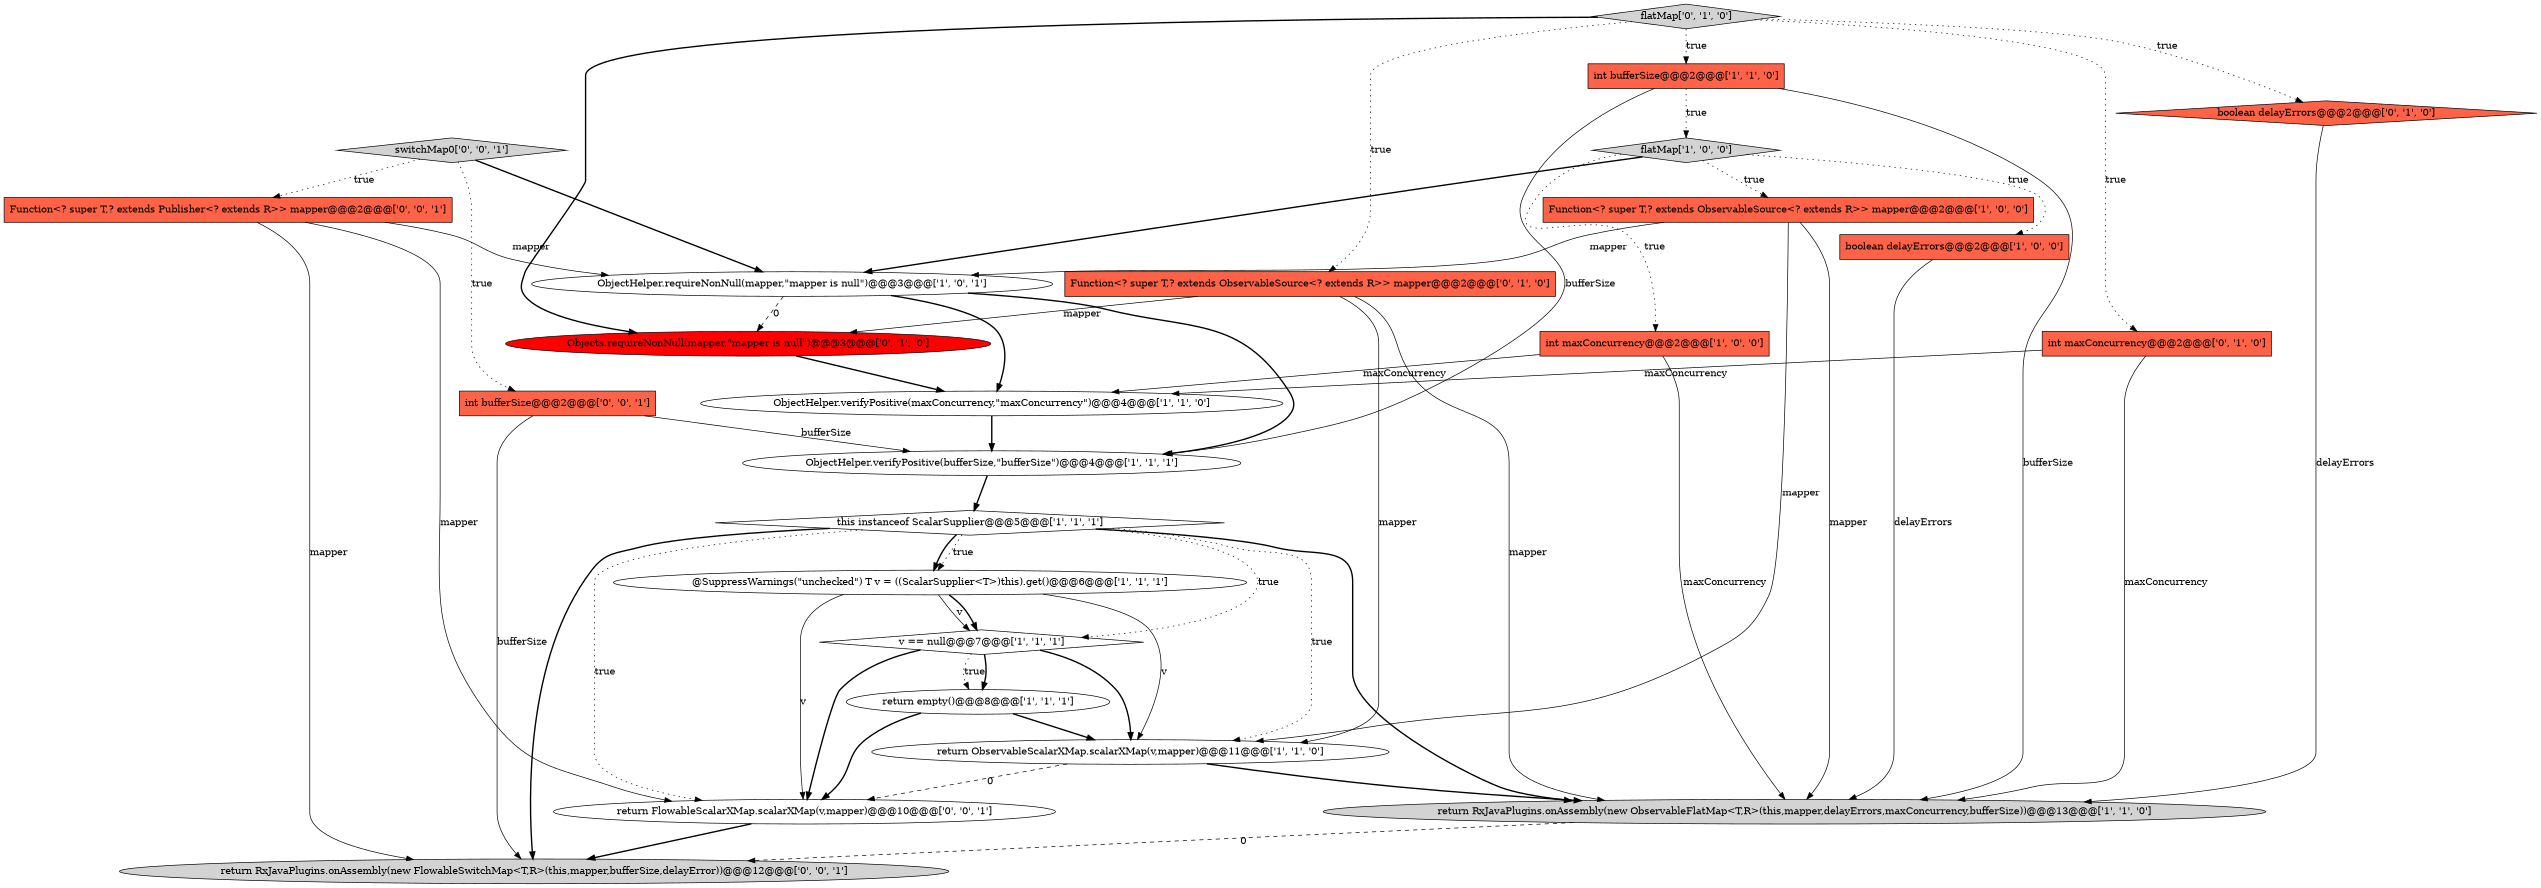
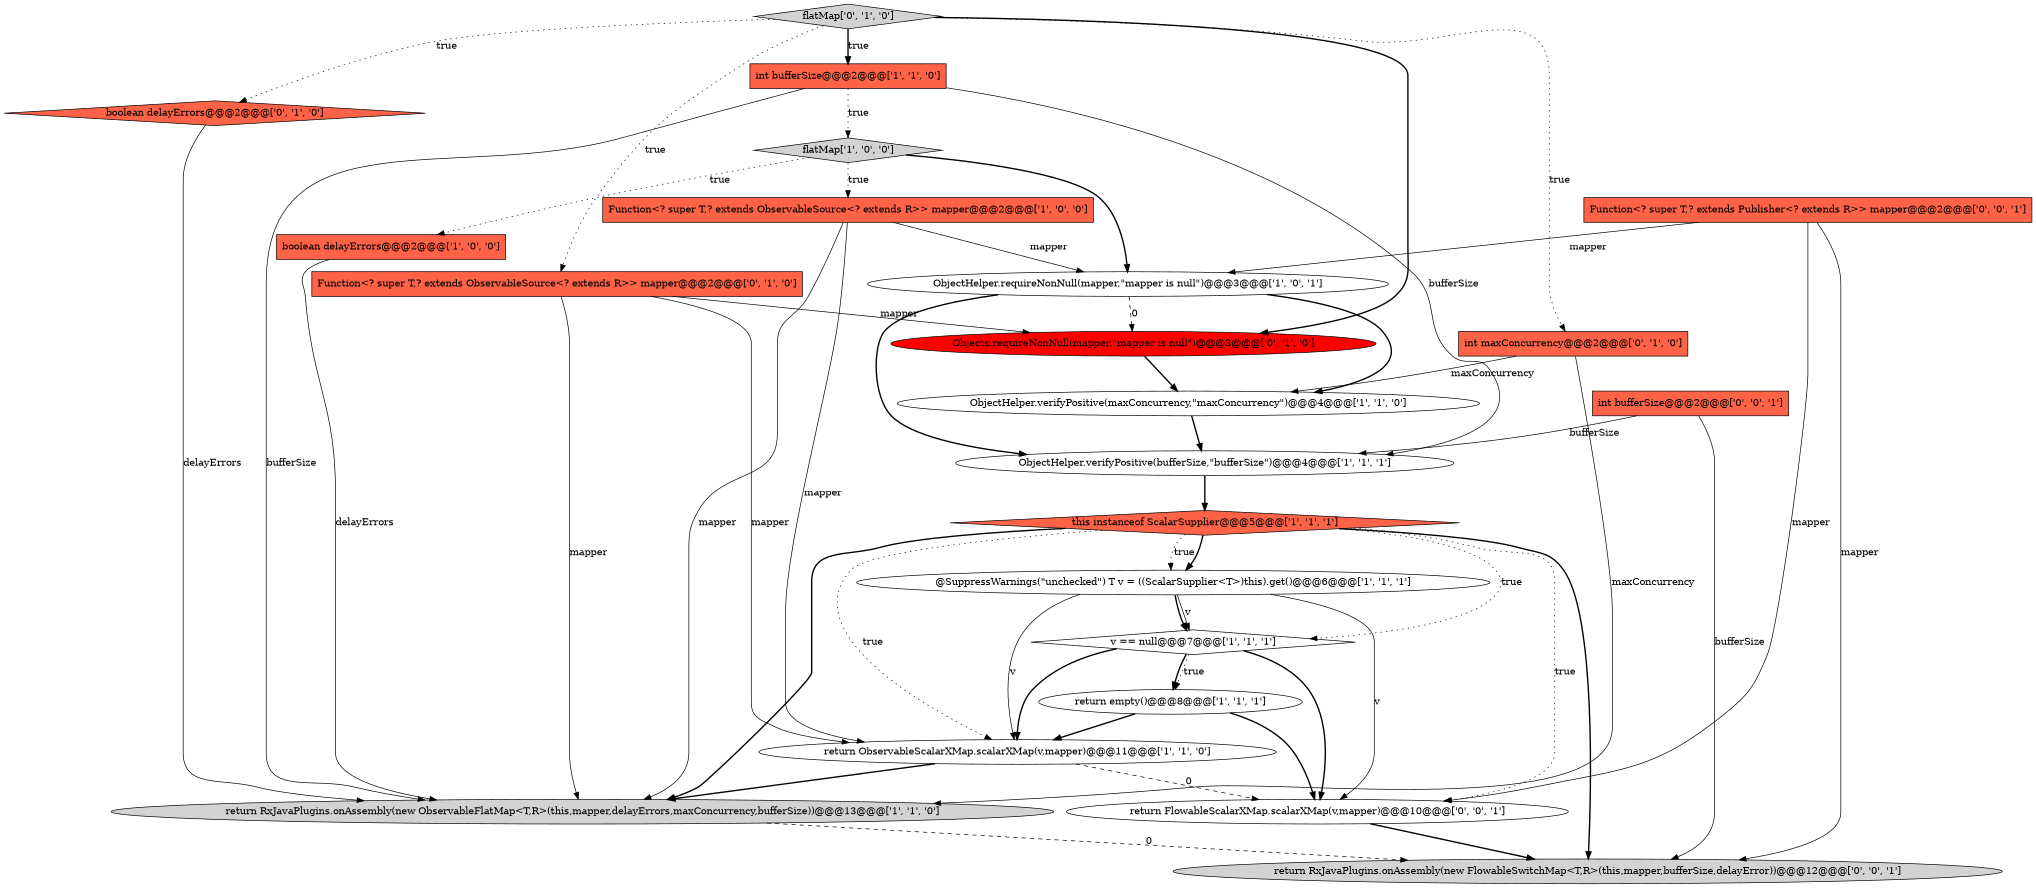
(1686, 43) -> (848, 43)
(452, 150) -> none
(1655, 344) -> none
(970, 523) -> (1205, 523)
